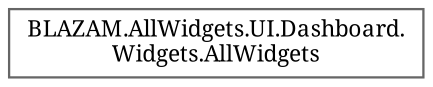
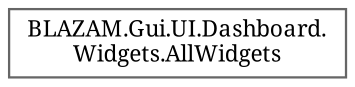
(216, 43) -> (178, 43)
